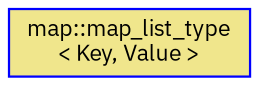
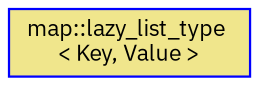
(130, 43) -> (130, 43)
